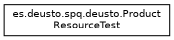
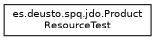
(87, 20) -> (78, 20)
